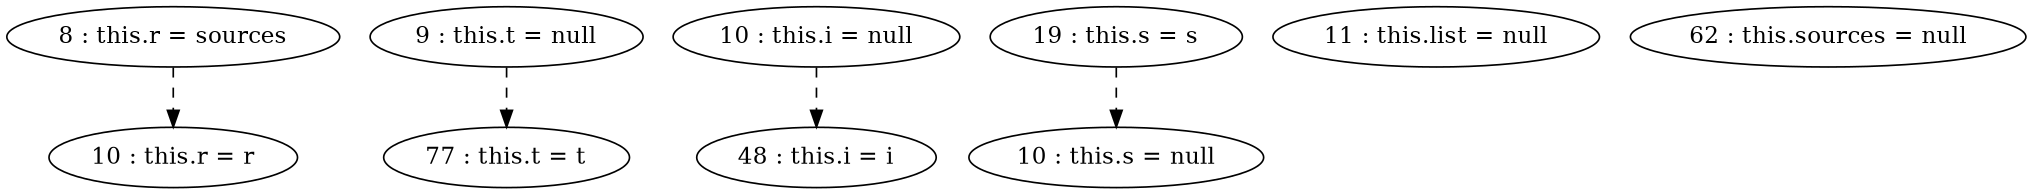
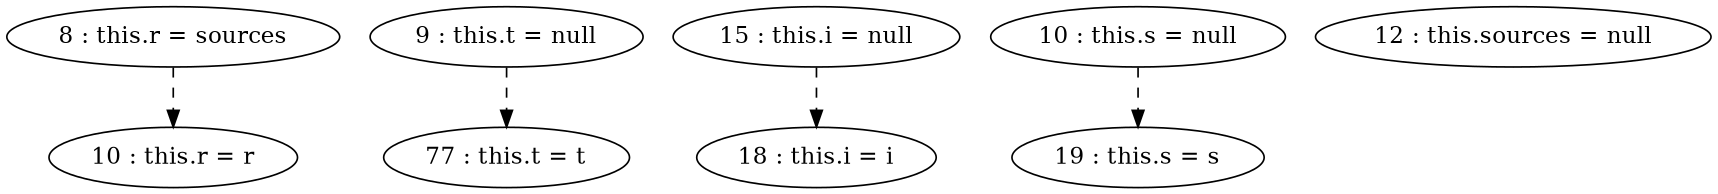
(816, 37) -> (816, 37)
(1436, 37) -> none
(1828, 37) -> (1513, 37)
(1116, 89) -> (1138, 89)
(816, 157) -> (816, 157)
